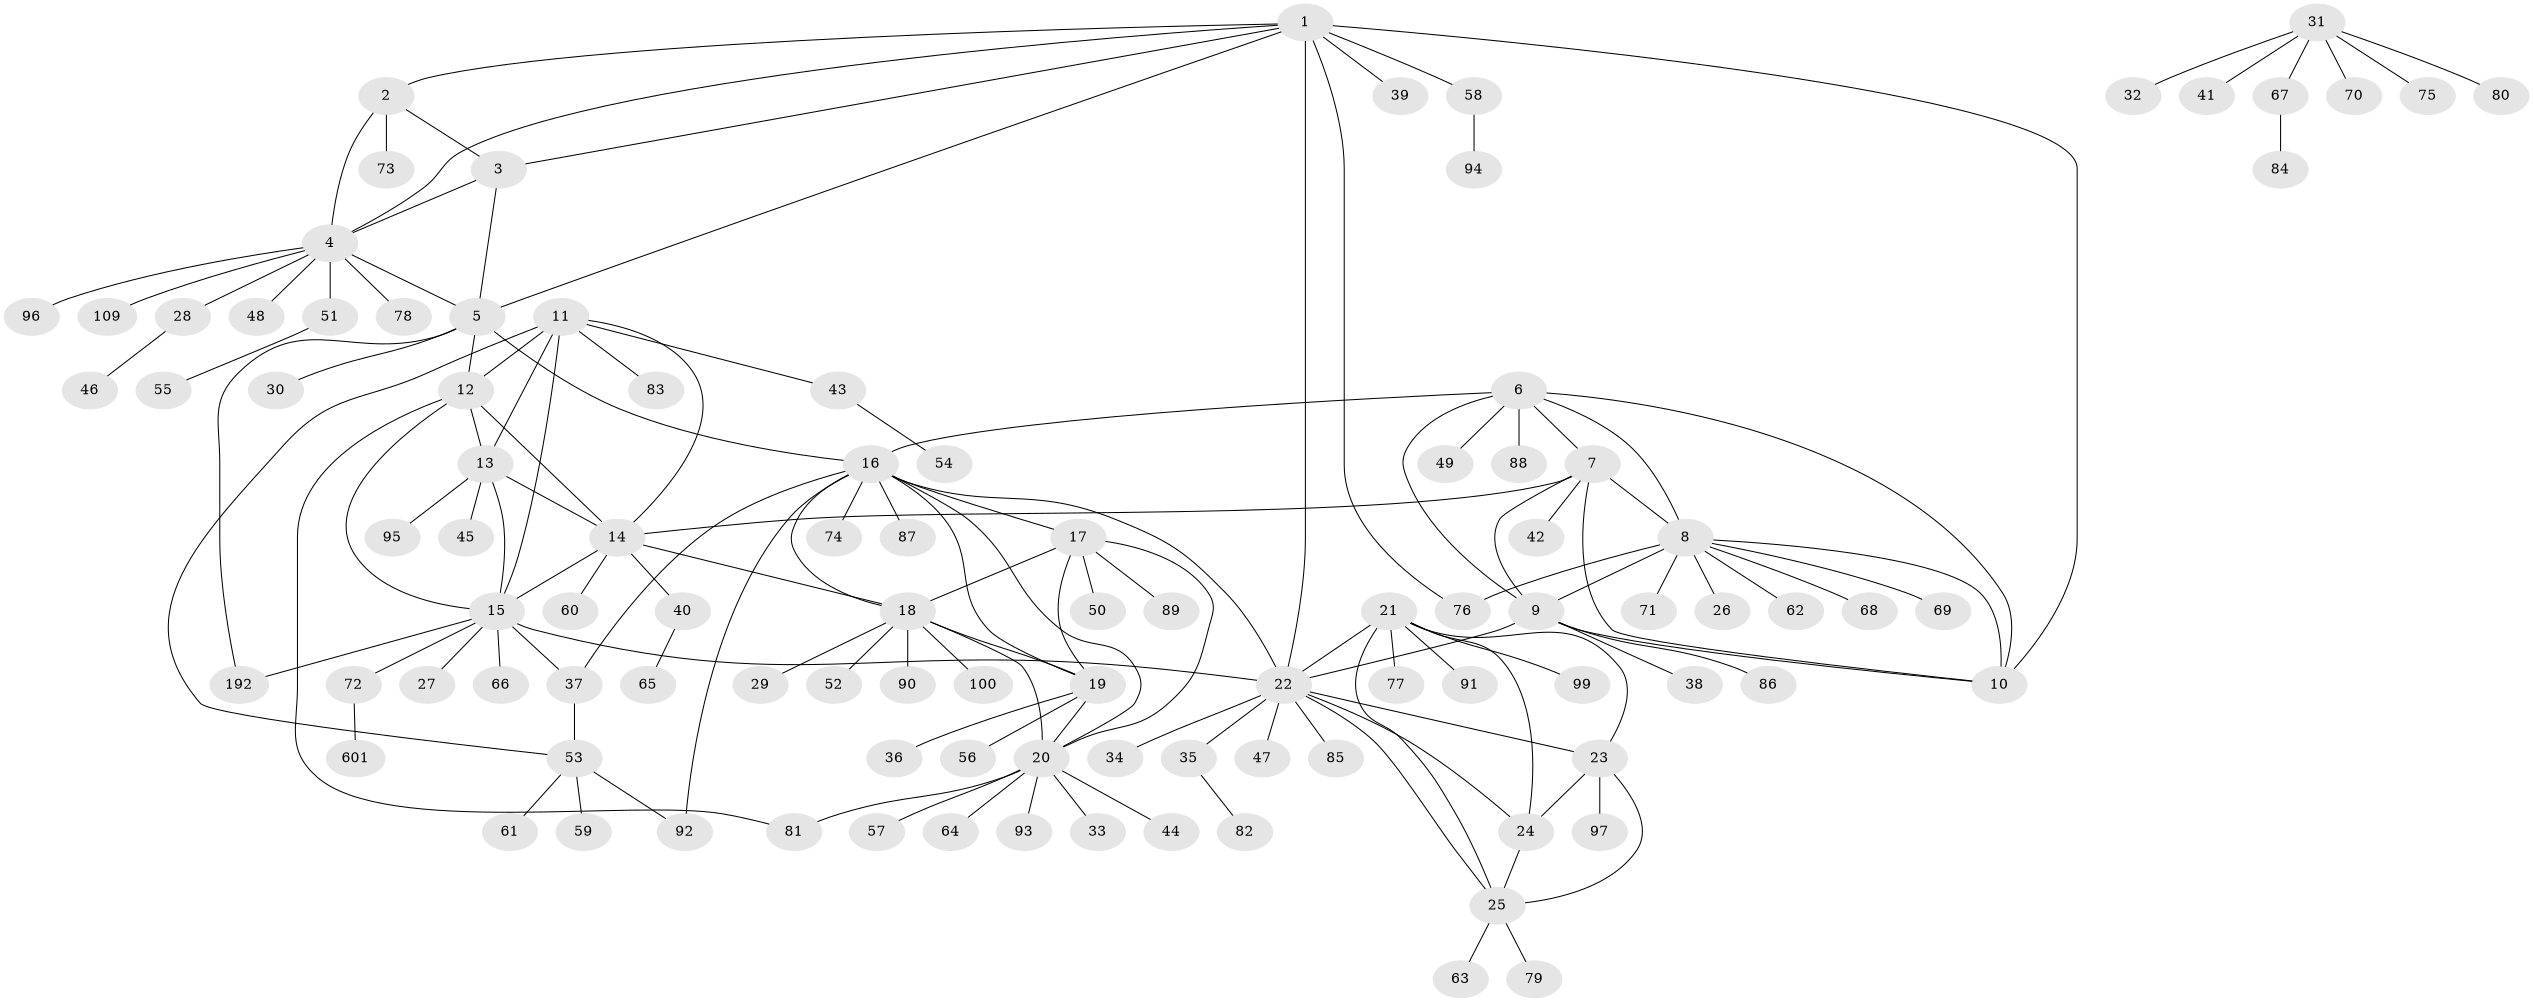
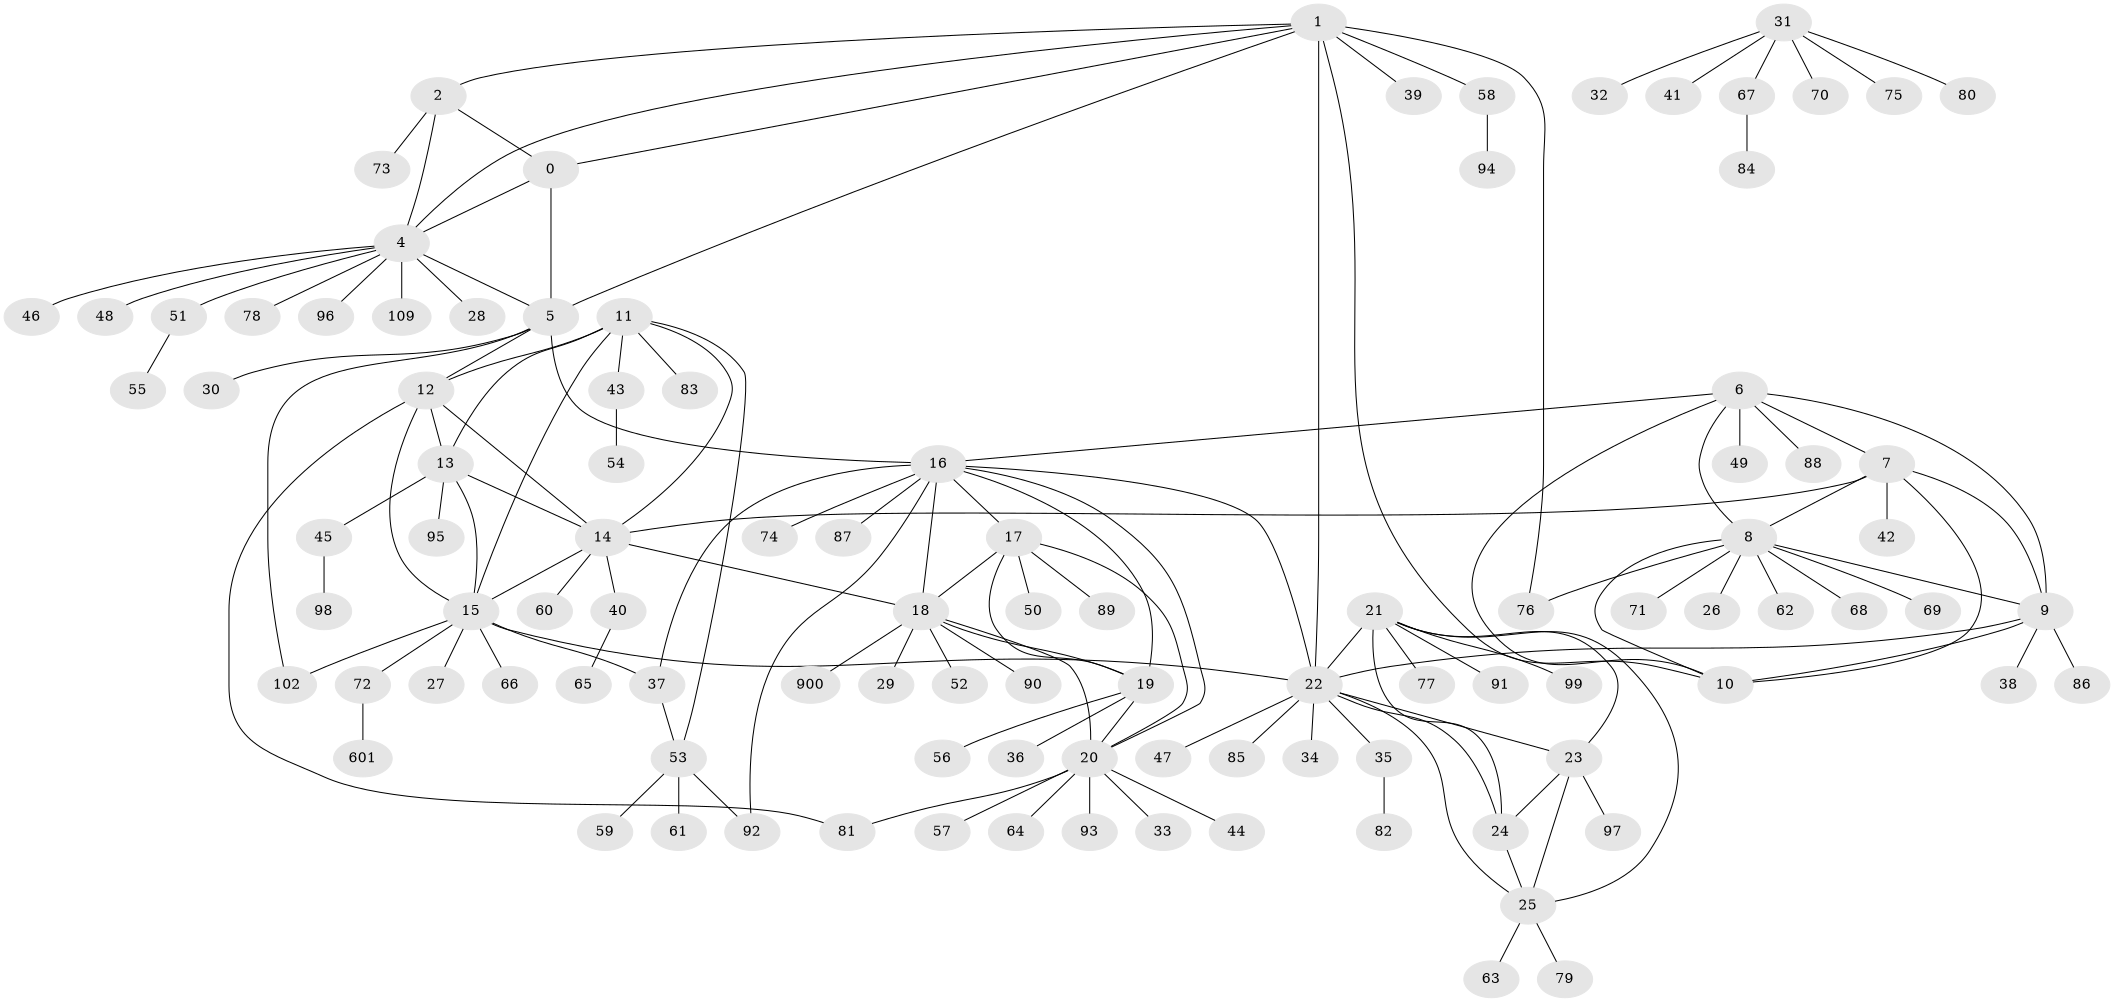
(499, 170) -> (551, 170)
(136, 354) -> (212, 266)
none -> (324, 611)
(239, 685) -> (287, 685)
(983, 685) -> (811, 685)
